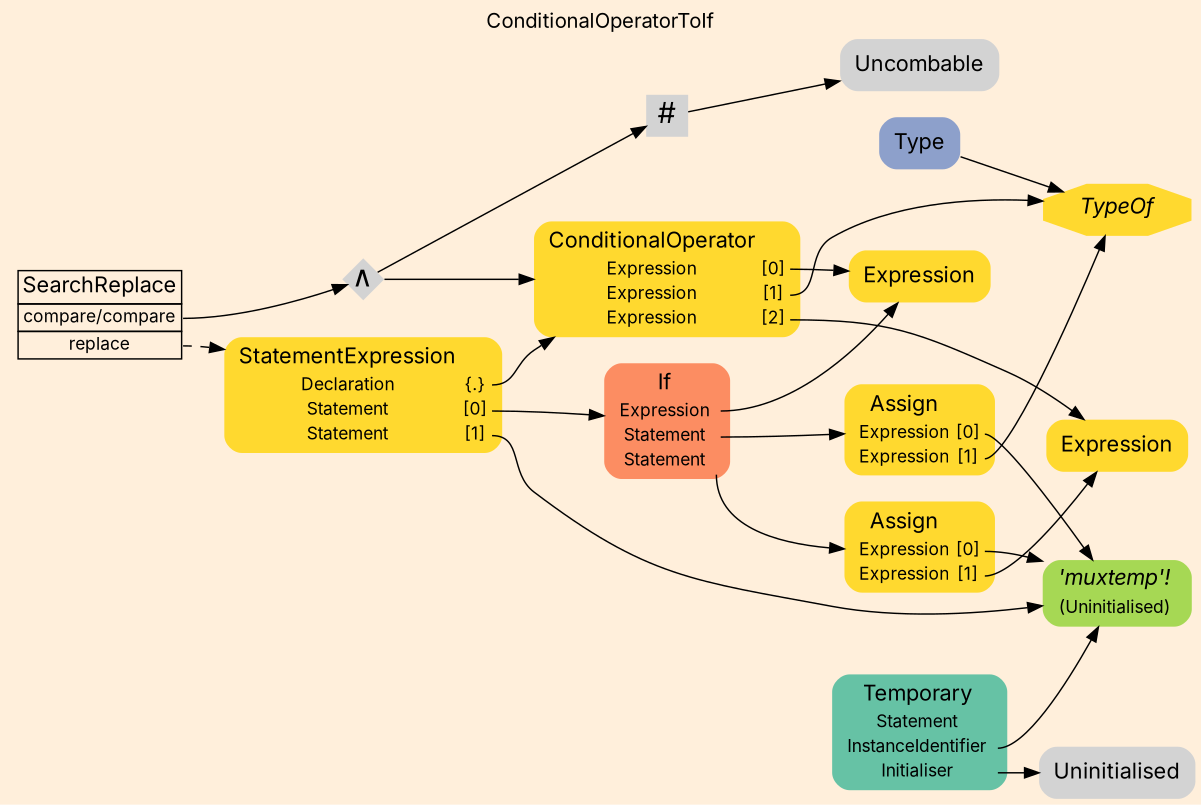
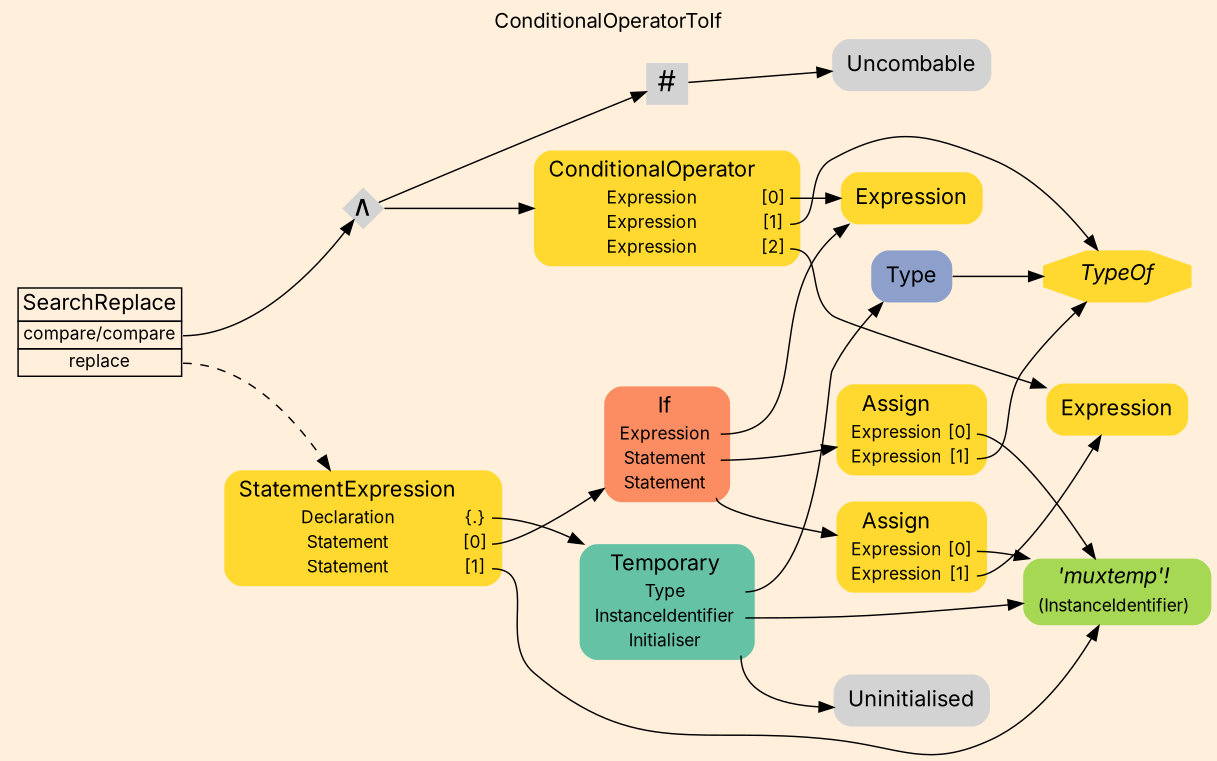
(518, 368) -> (528, 523)
none -> (820, 460)
(1115, 608) -> (1114, 606)
(918, 722) -> (665, 592)
